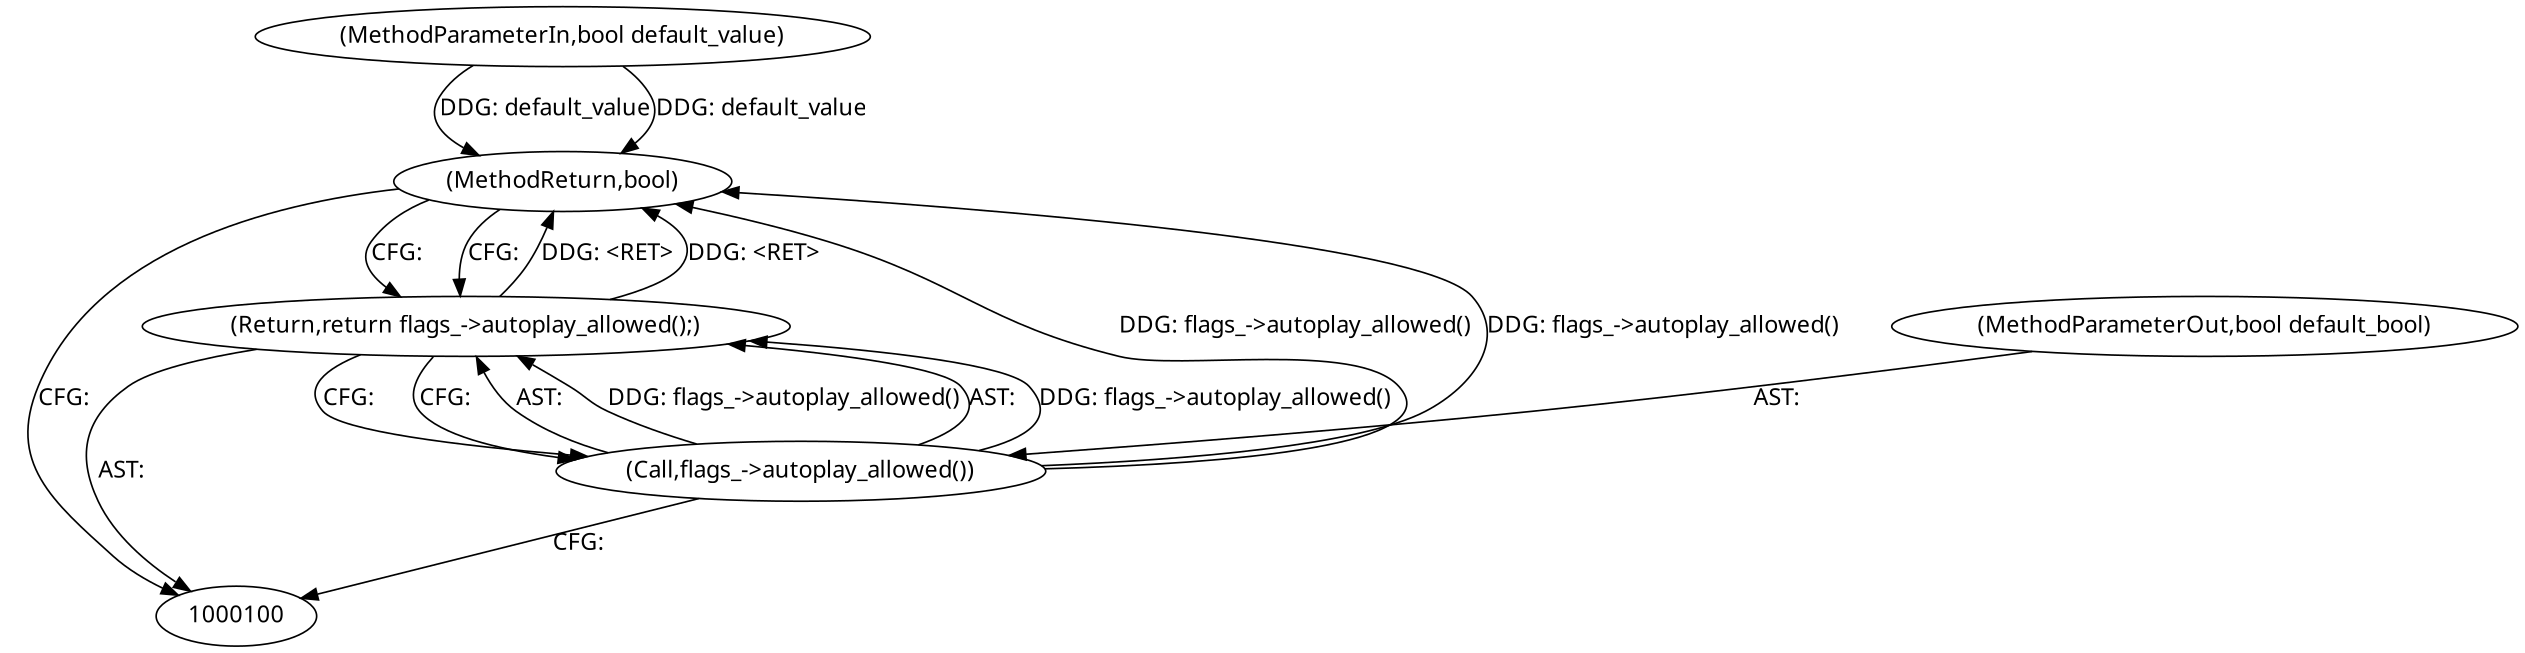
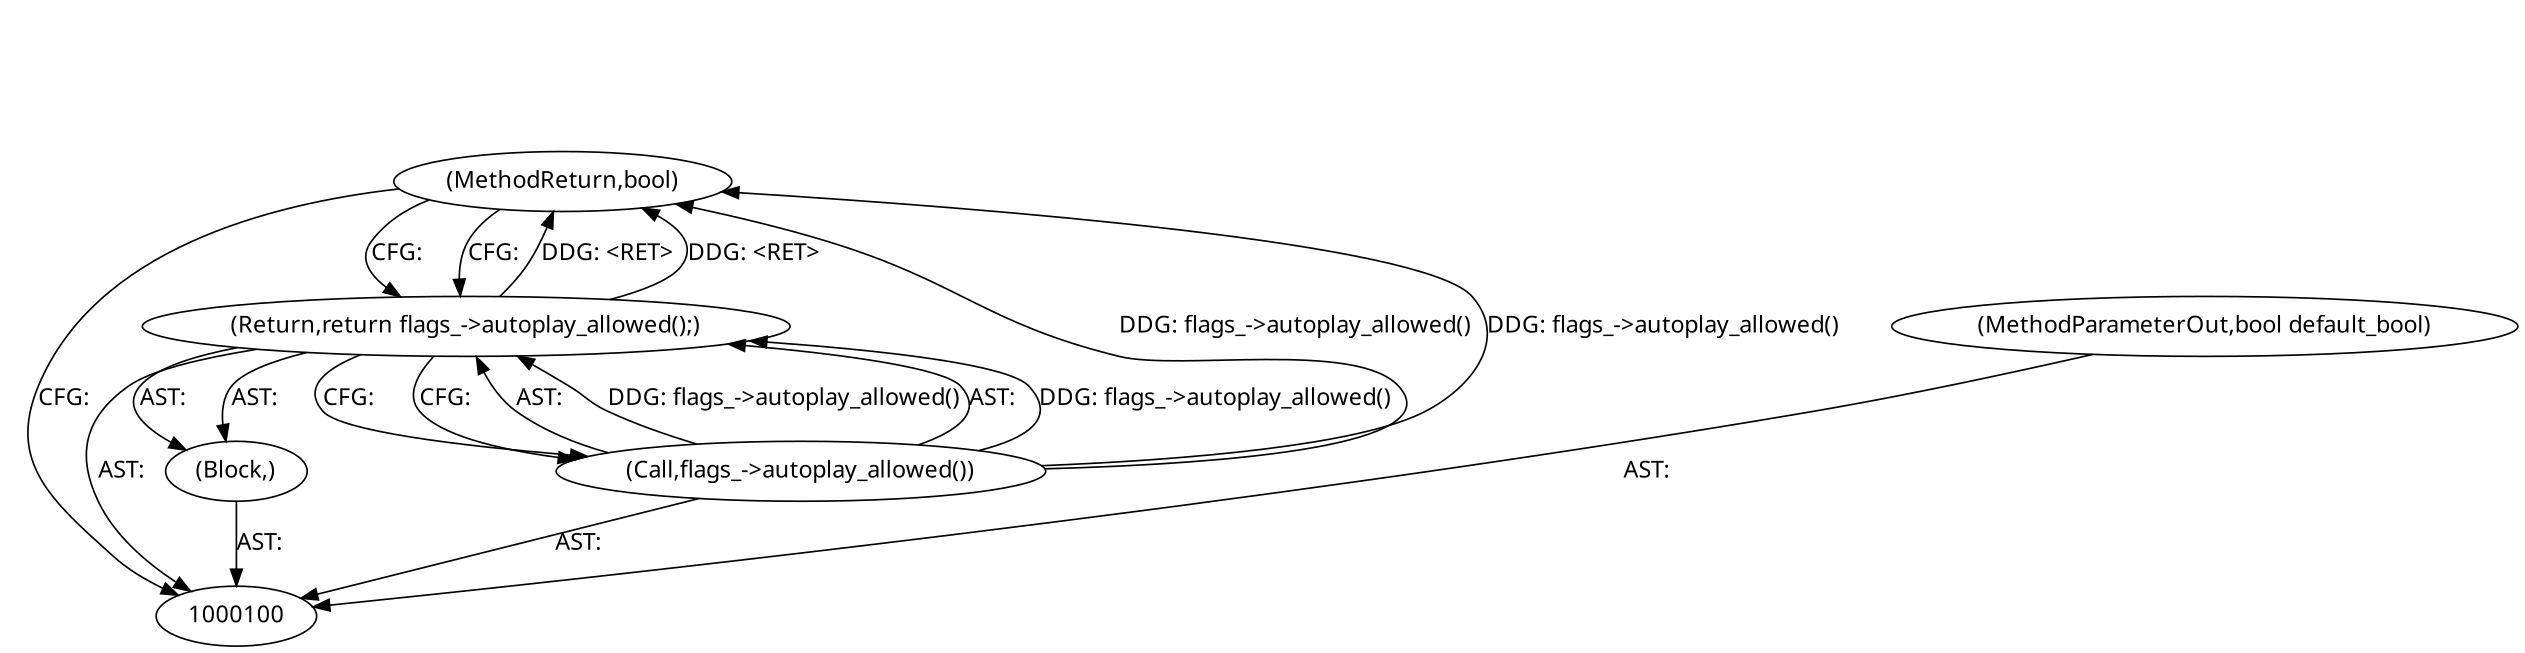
(563, 37) -> none
(1530, 412) -> (1214, 501)
none -> (236, 471)
(582, 544) -> (582, 544)
